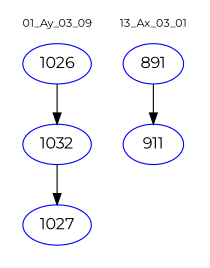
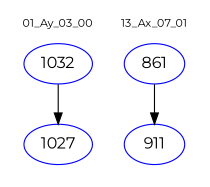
(58, 24) -> (58, 24)
(154, 24) -> (154, 24)
(57, 64) -> none
(153, 64) -> (154, 64)
